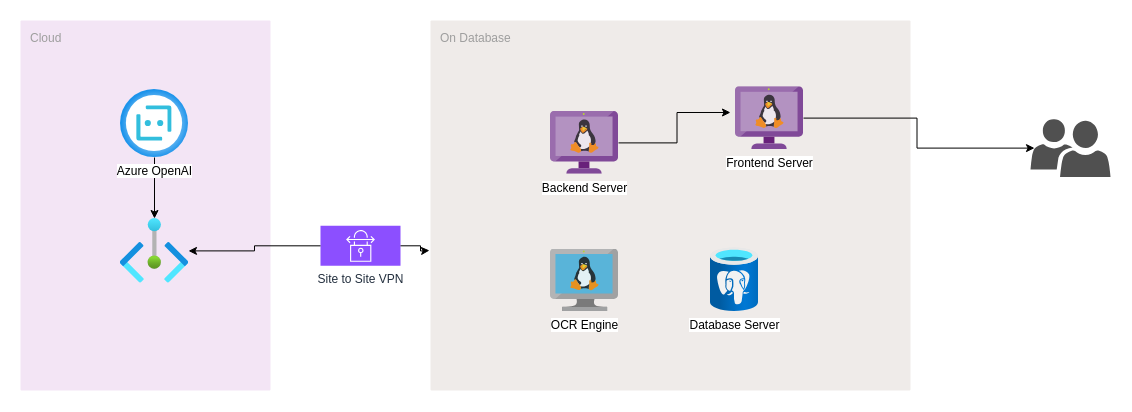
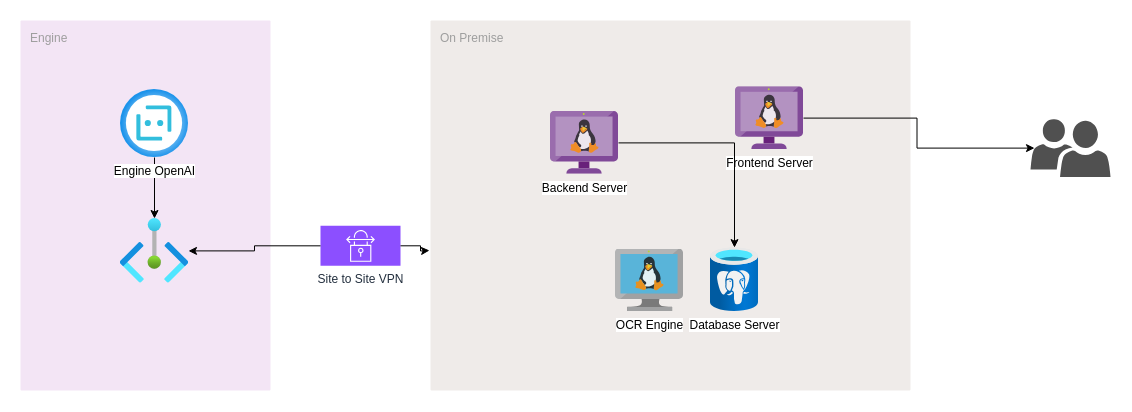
(46, 39) -> (49, 39)
(476, 39) -> (471, 39)
(684, 112) -> (735, 161)
(155, 172) -> (155, 172)
(585, 280) -> (650, 280)
